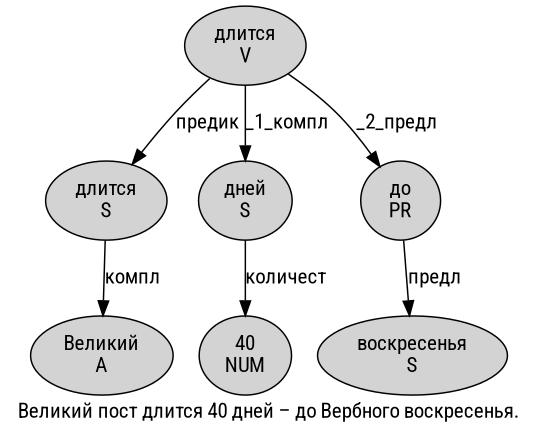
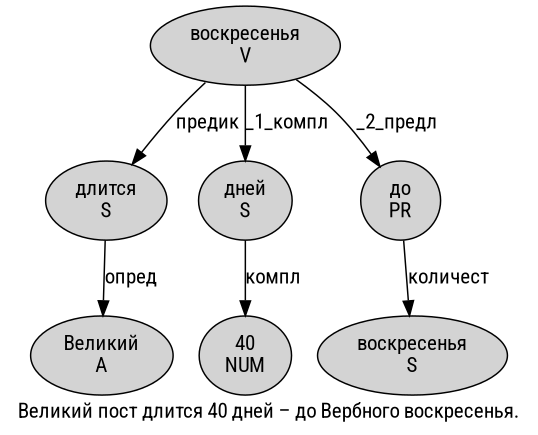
(245, 46) -> (245, 46)
(133, 278) -> (131, 278)
(286, 278) -> (273, 278)
(435, 278) -> (449, 278)
